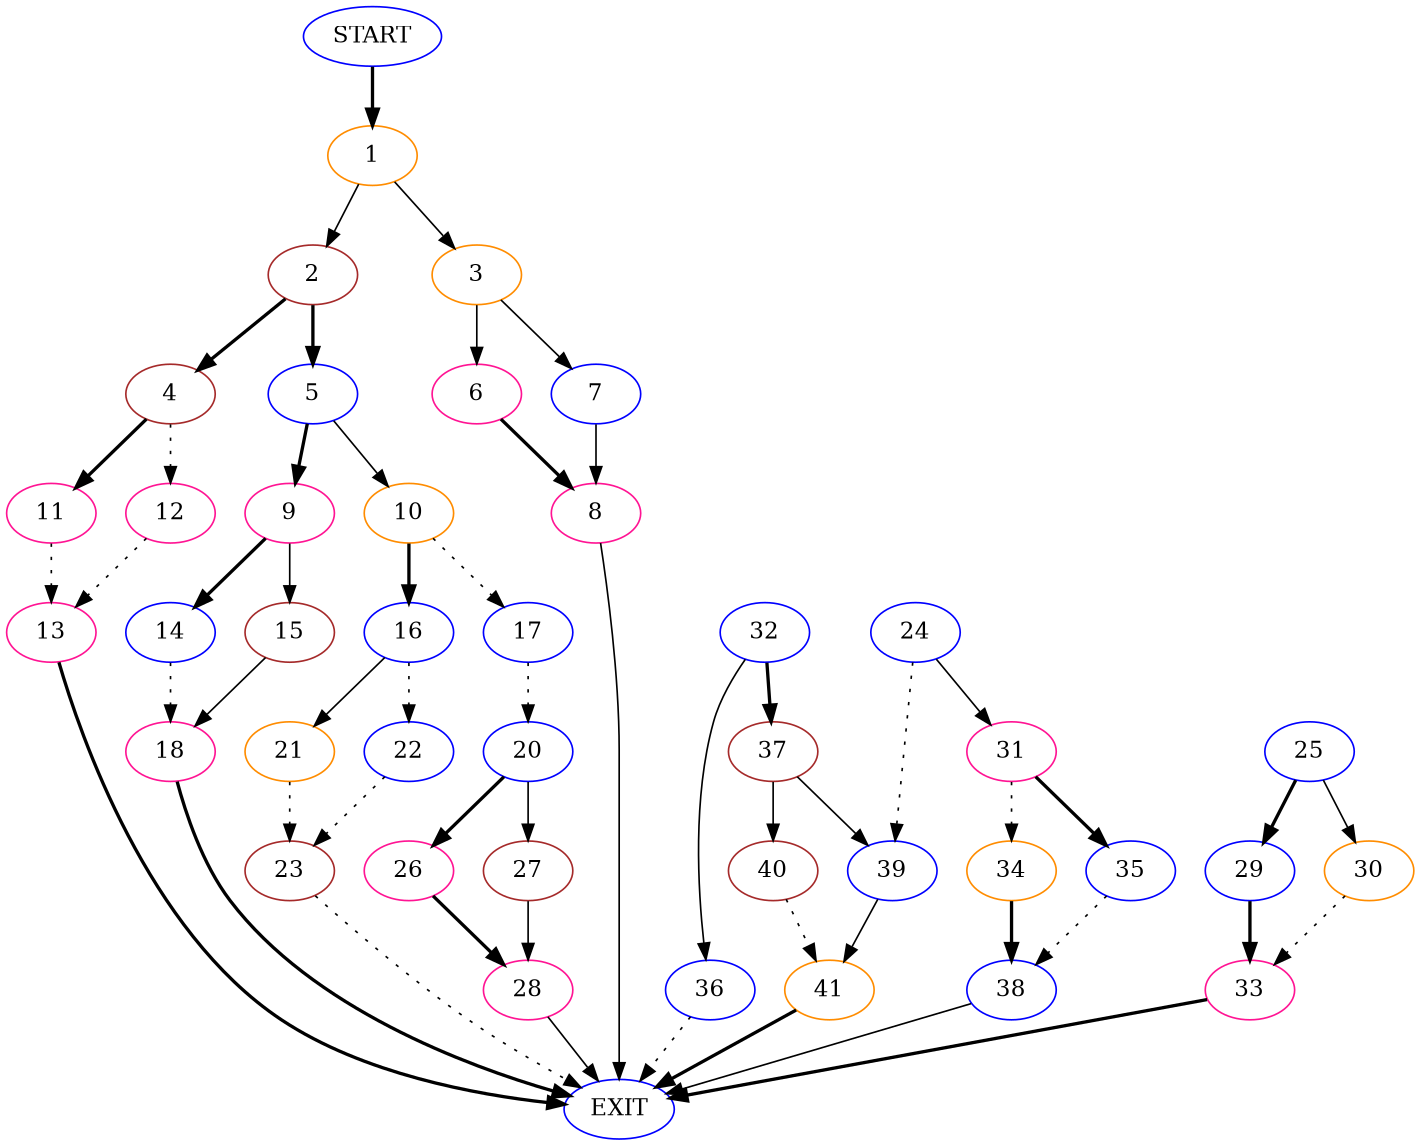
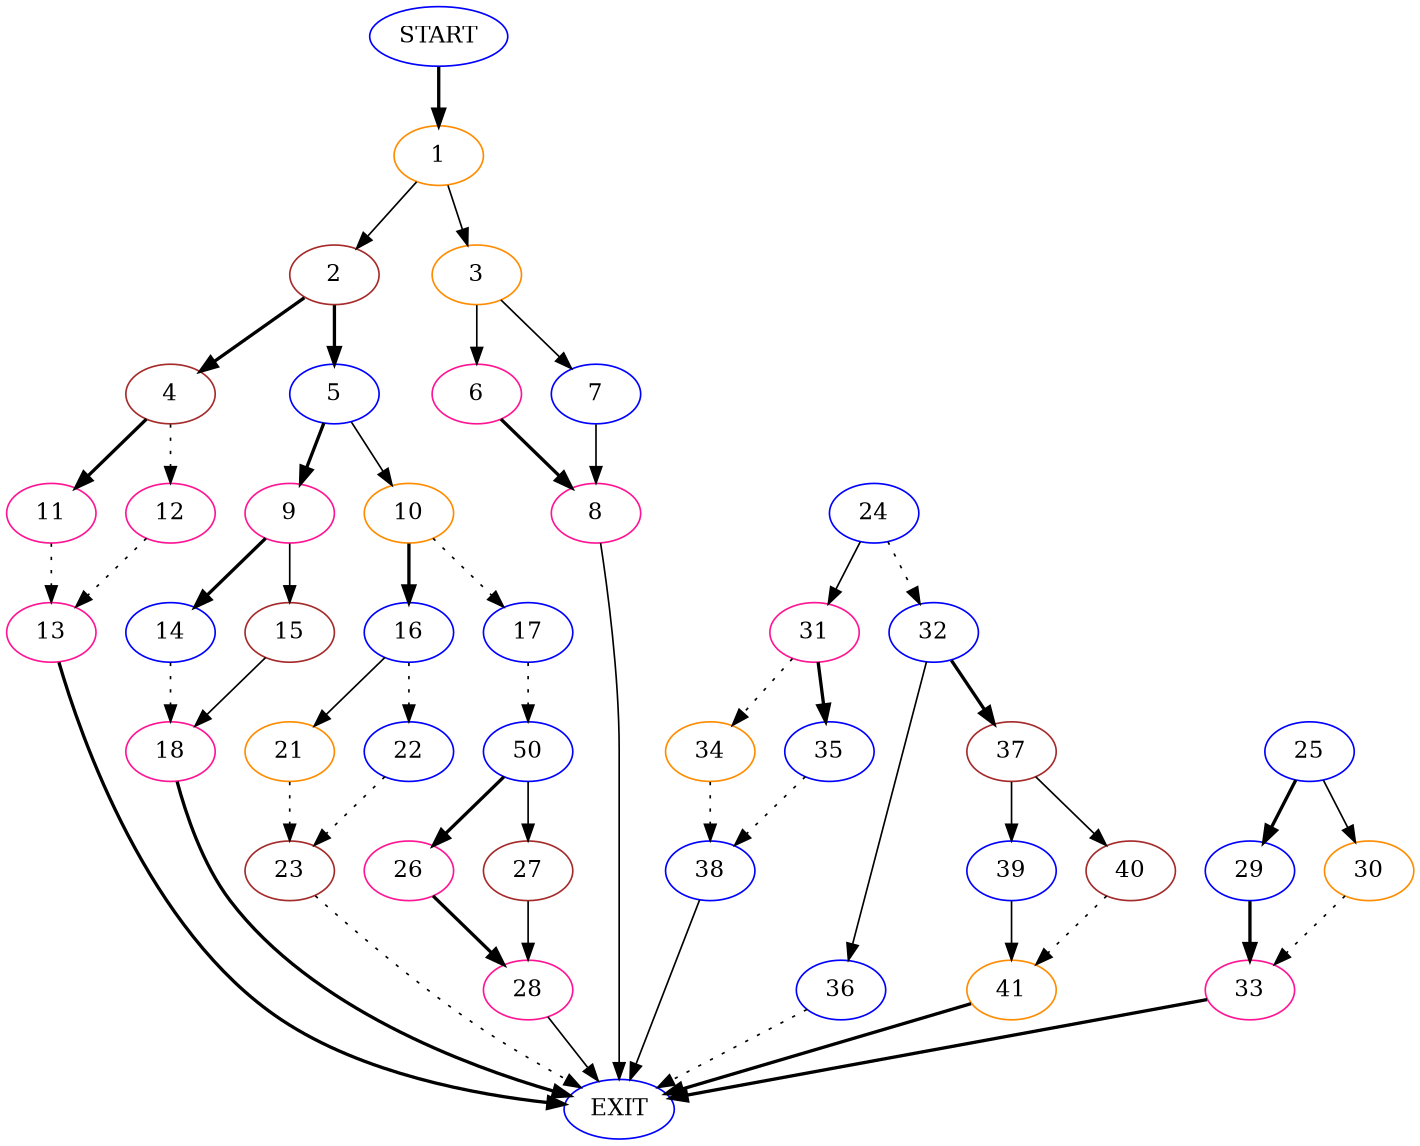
(905, 743) -> (900, 565)
(528, 752) -> (528, 752)
(1012, 922) -> (710, 803)
